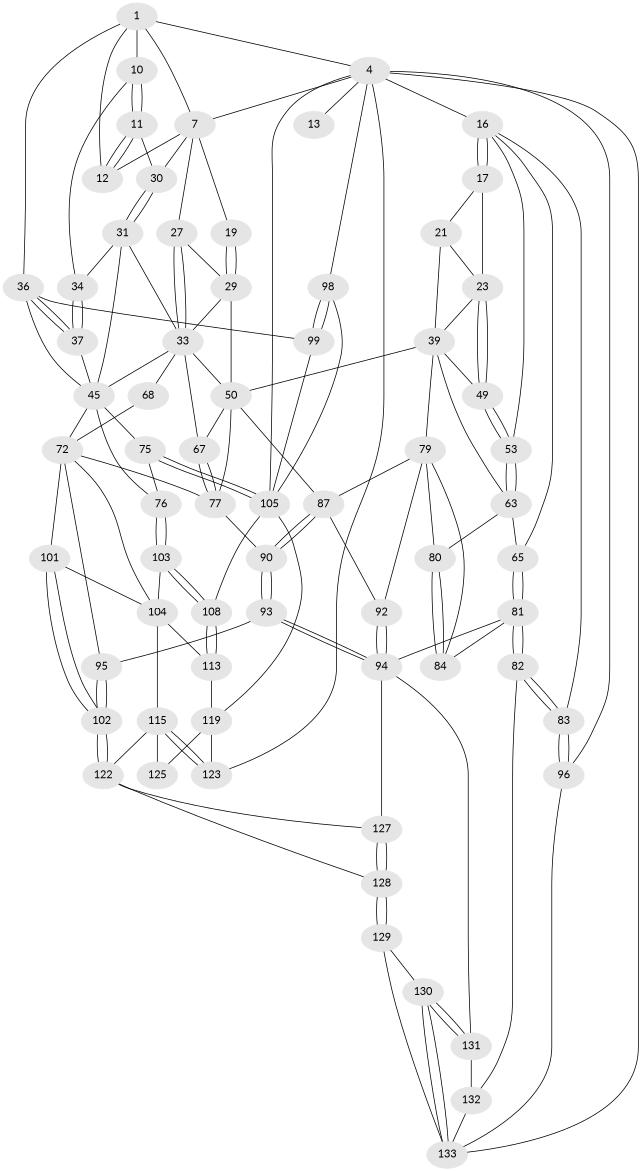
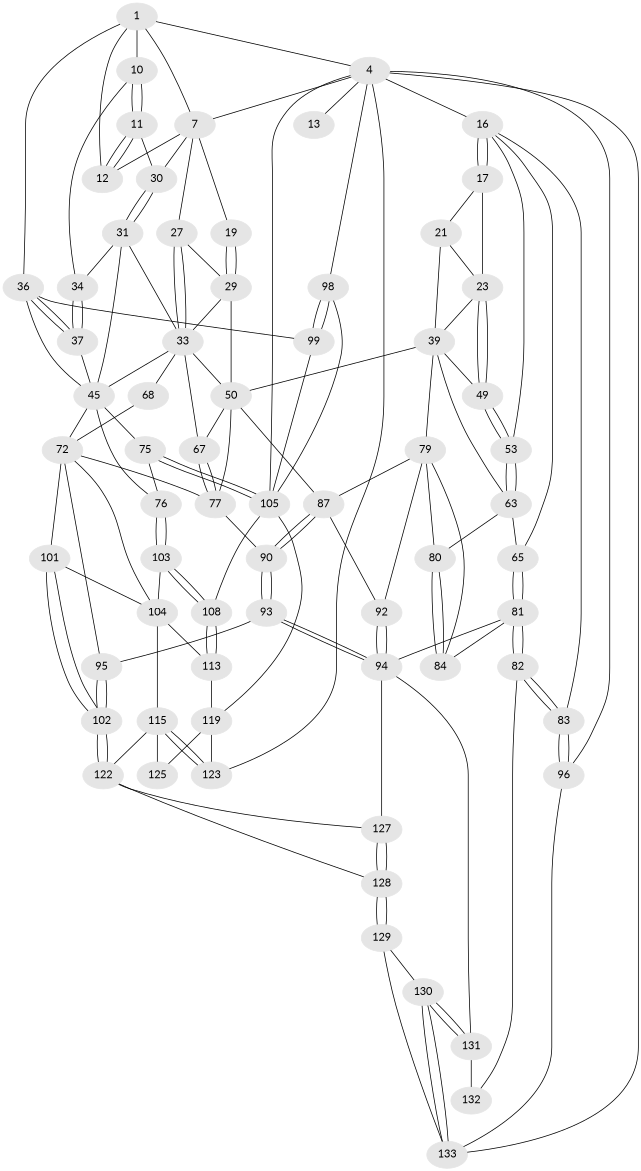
(459, 1128) -> none
